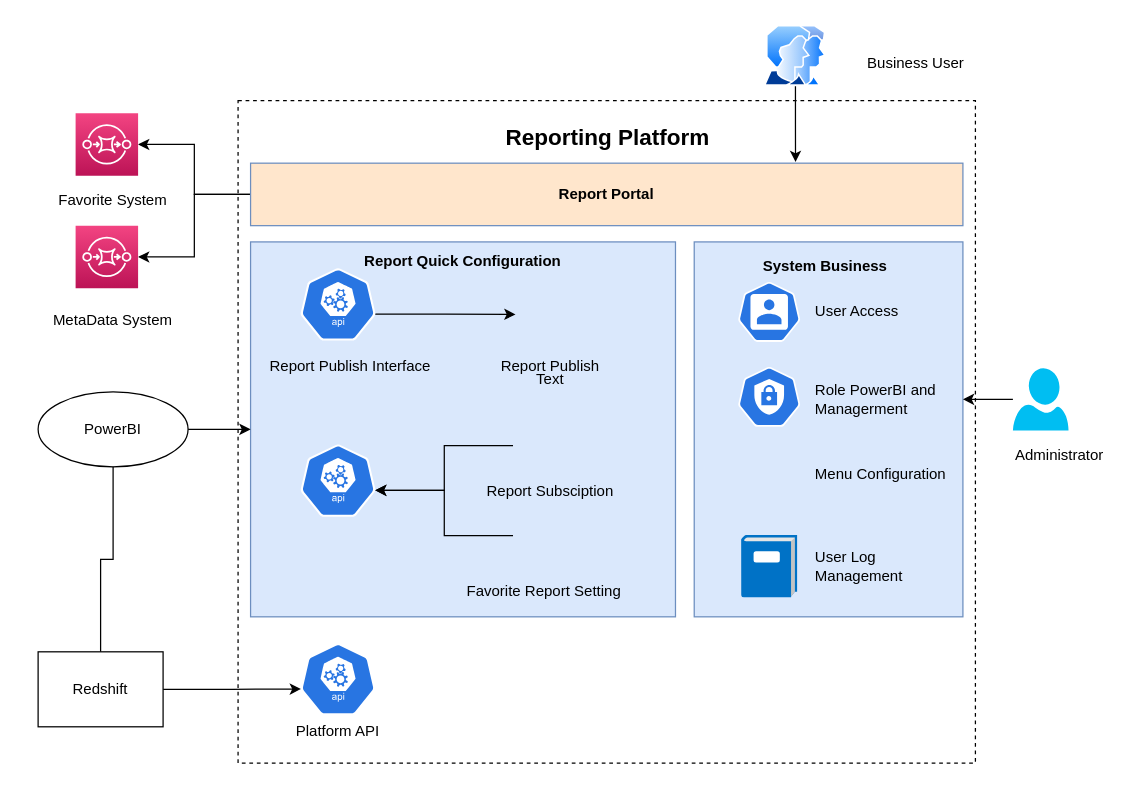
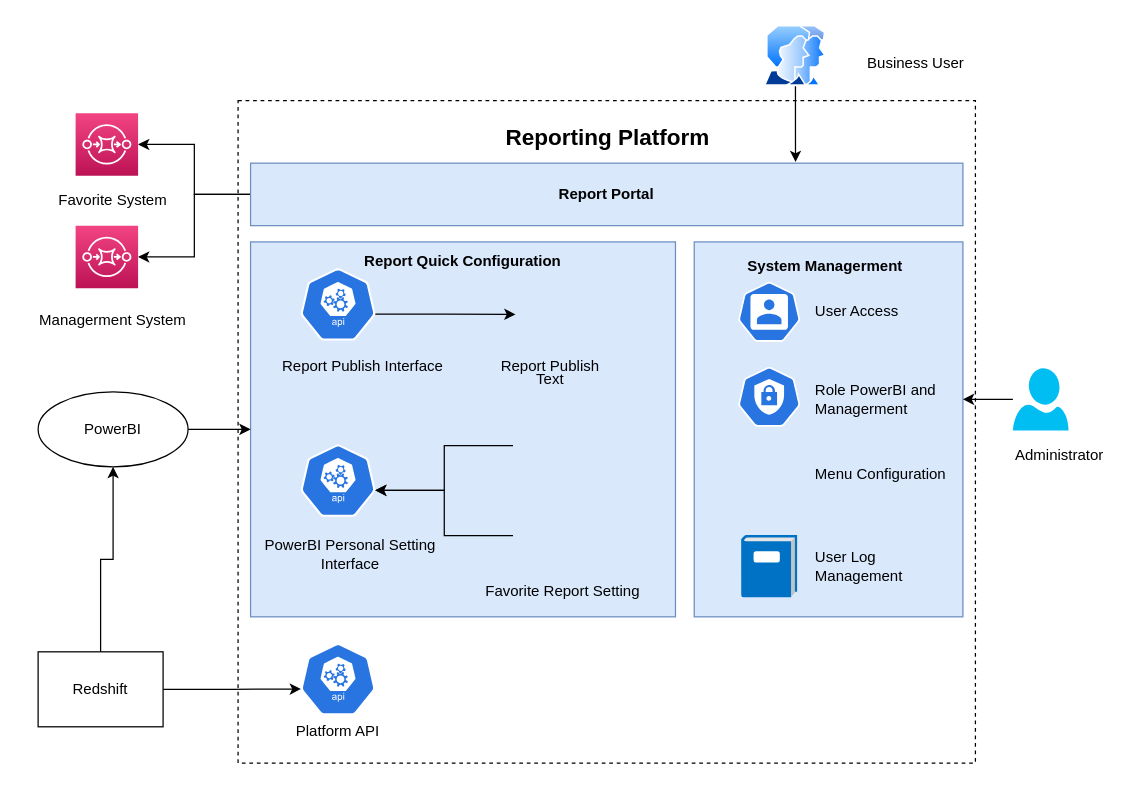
(607, 194) -> (607, 194)
(826, 267) -> (826, 267)
(113, 321) -> (113, 321)
(351, 367) -> (363, 367)
(113, 473) -> (113, 477)
(551, 492) -> none
none -> (351, 554)
(544, 592) -> (563, 592)
